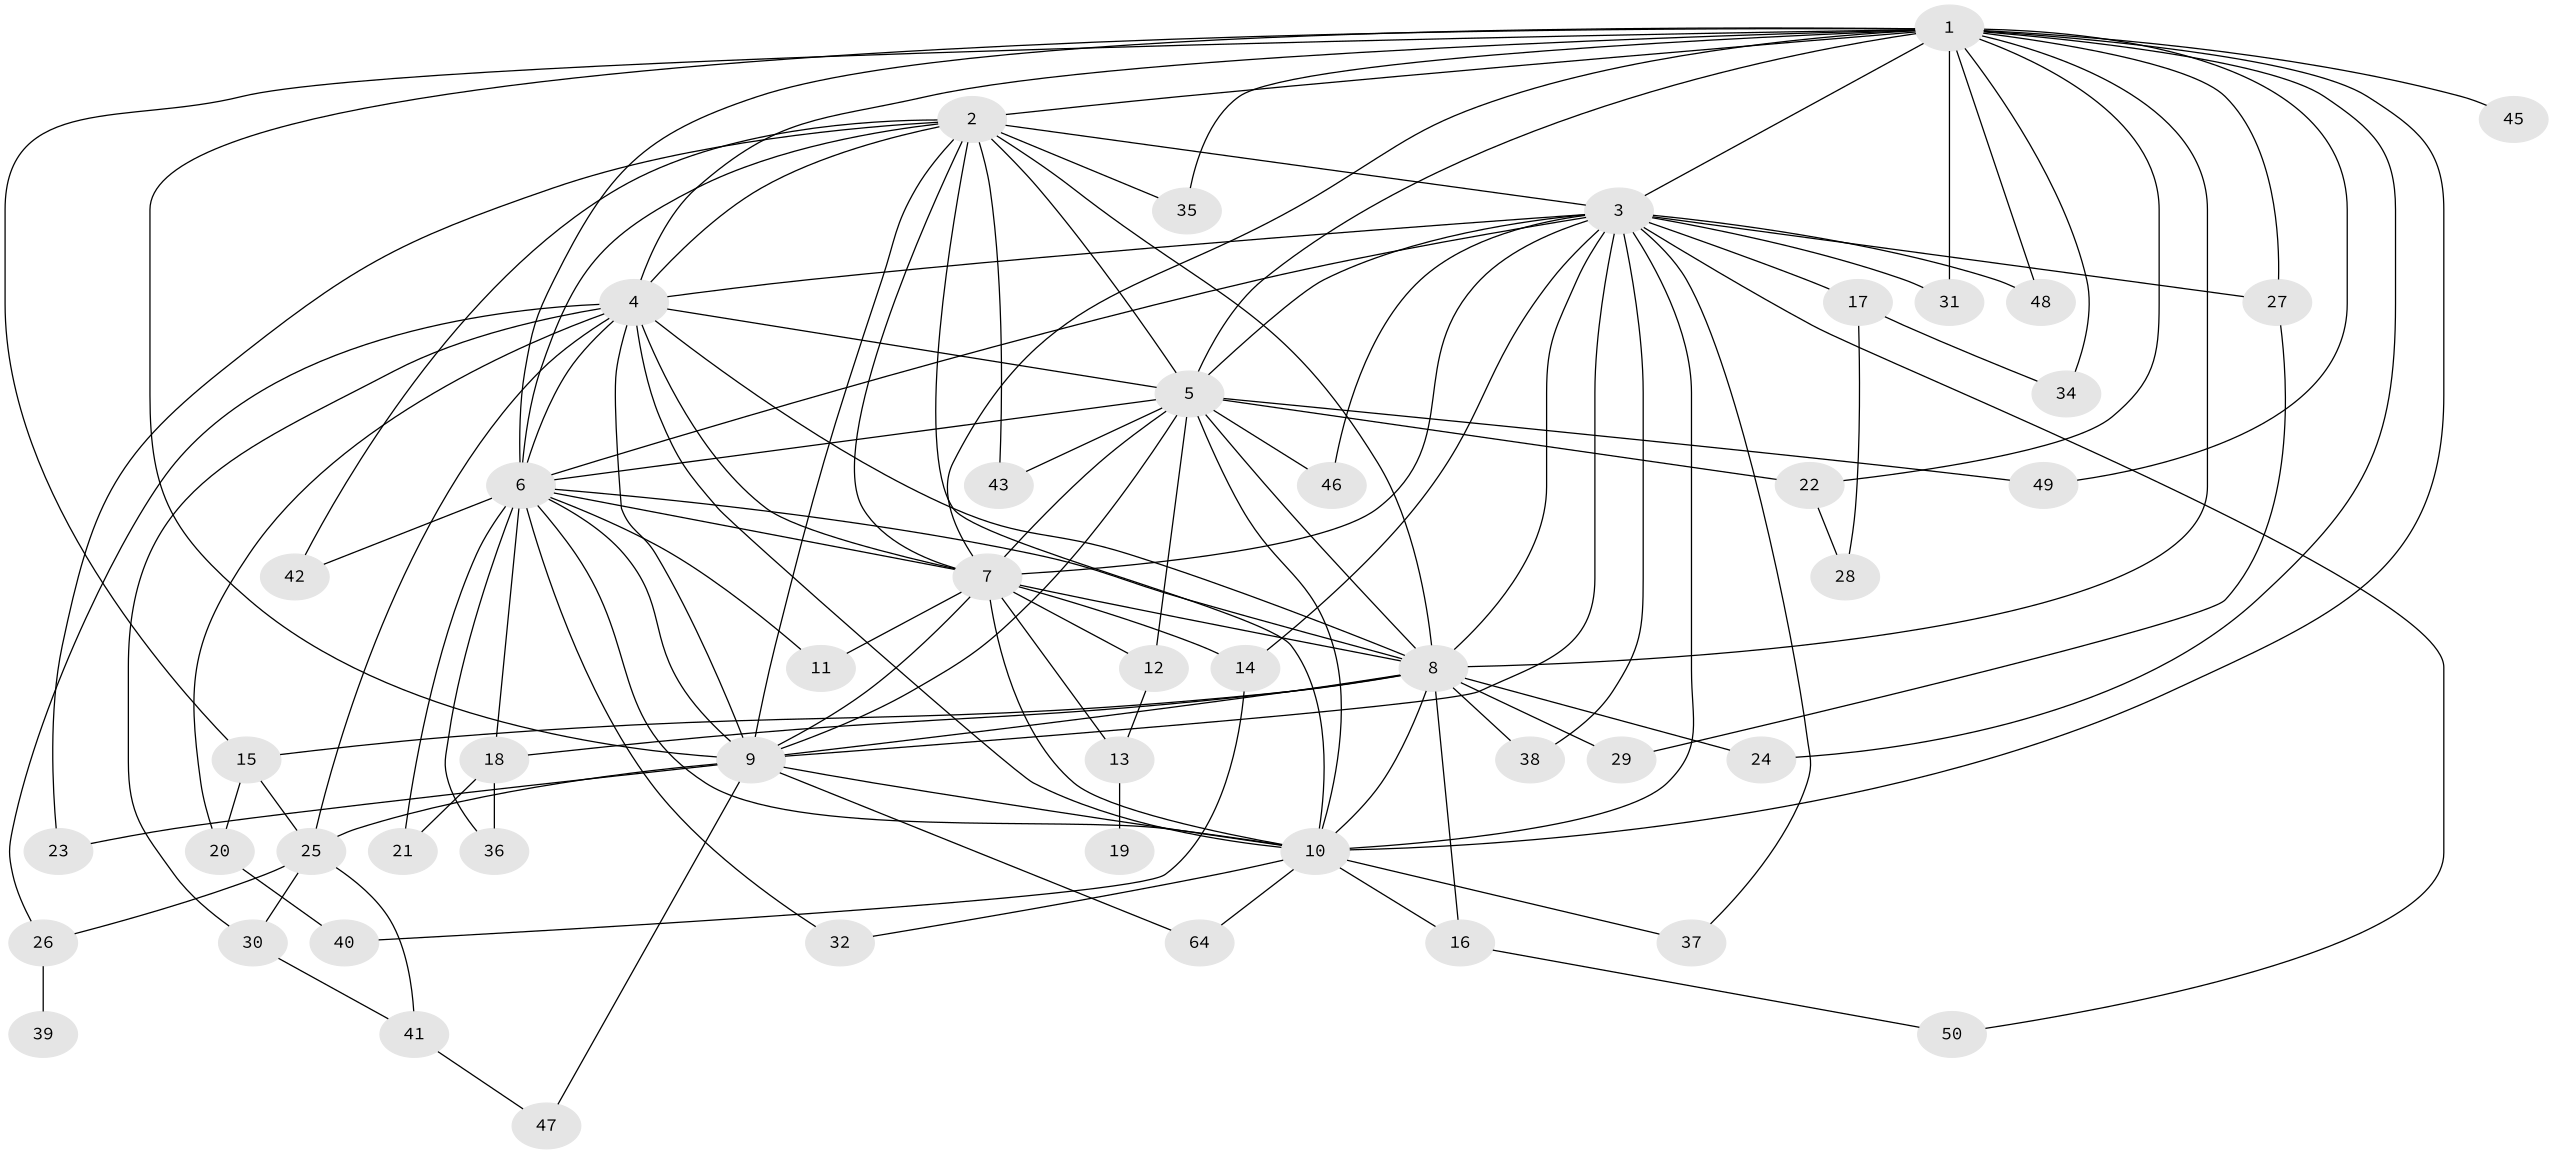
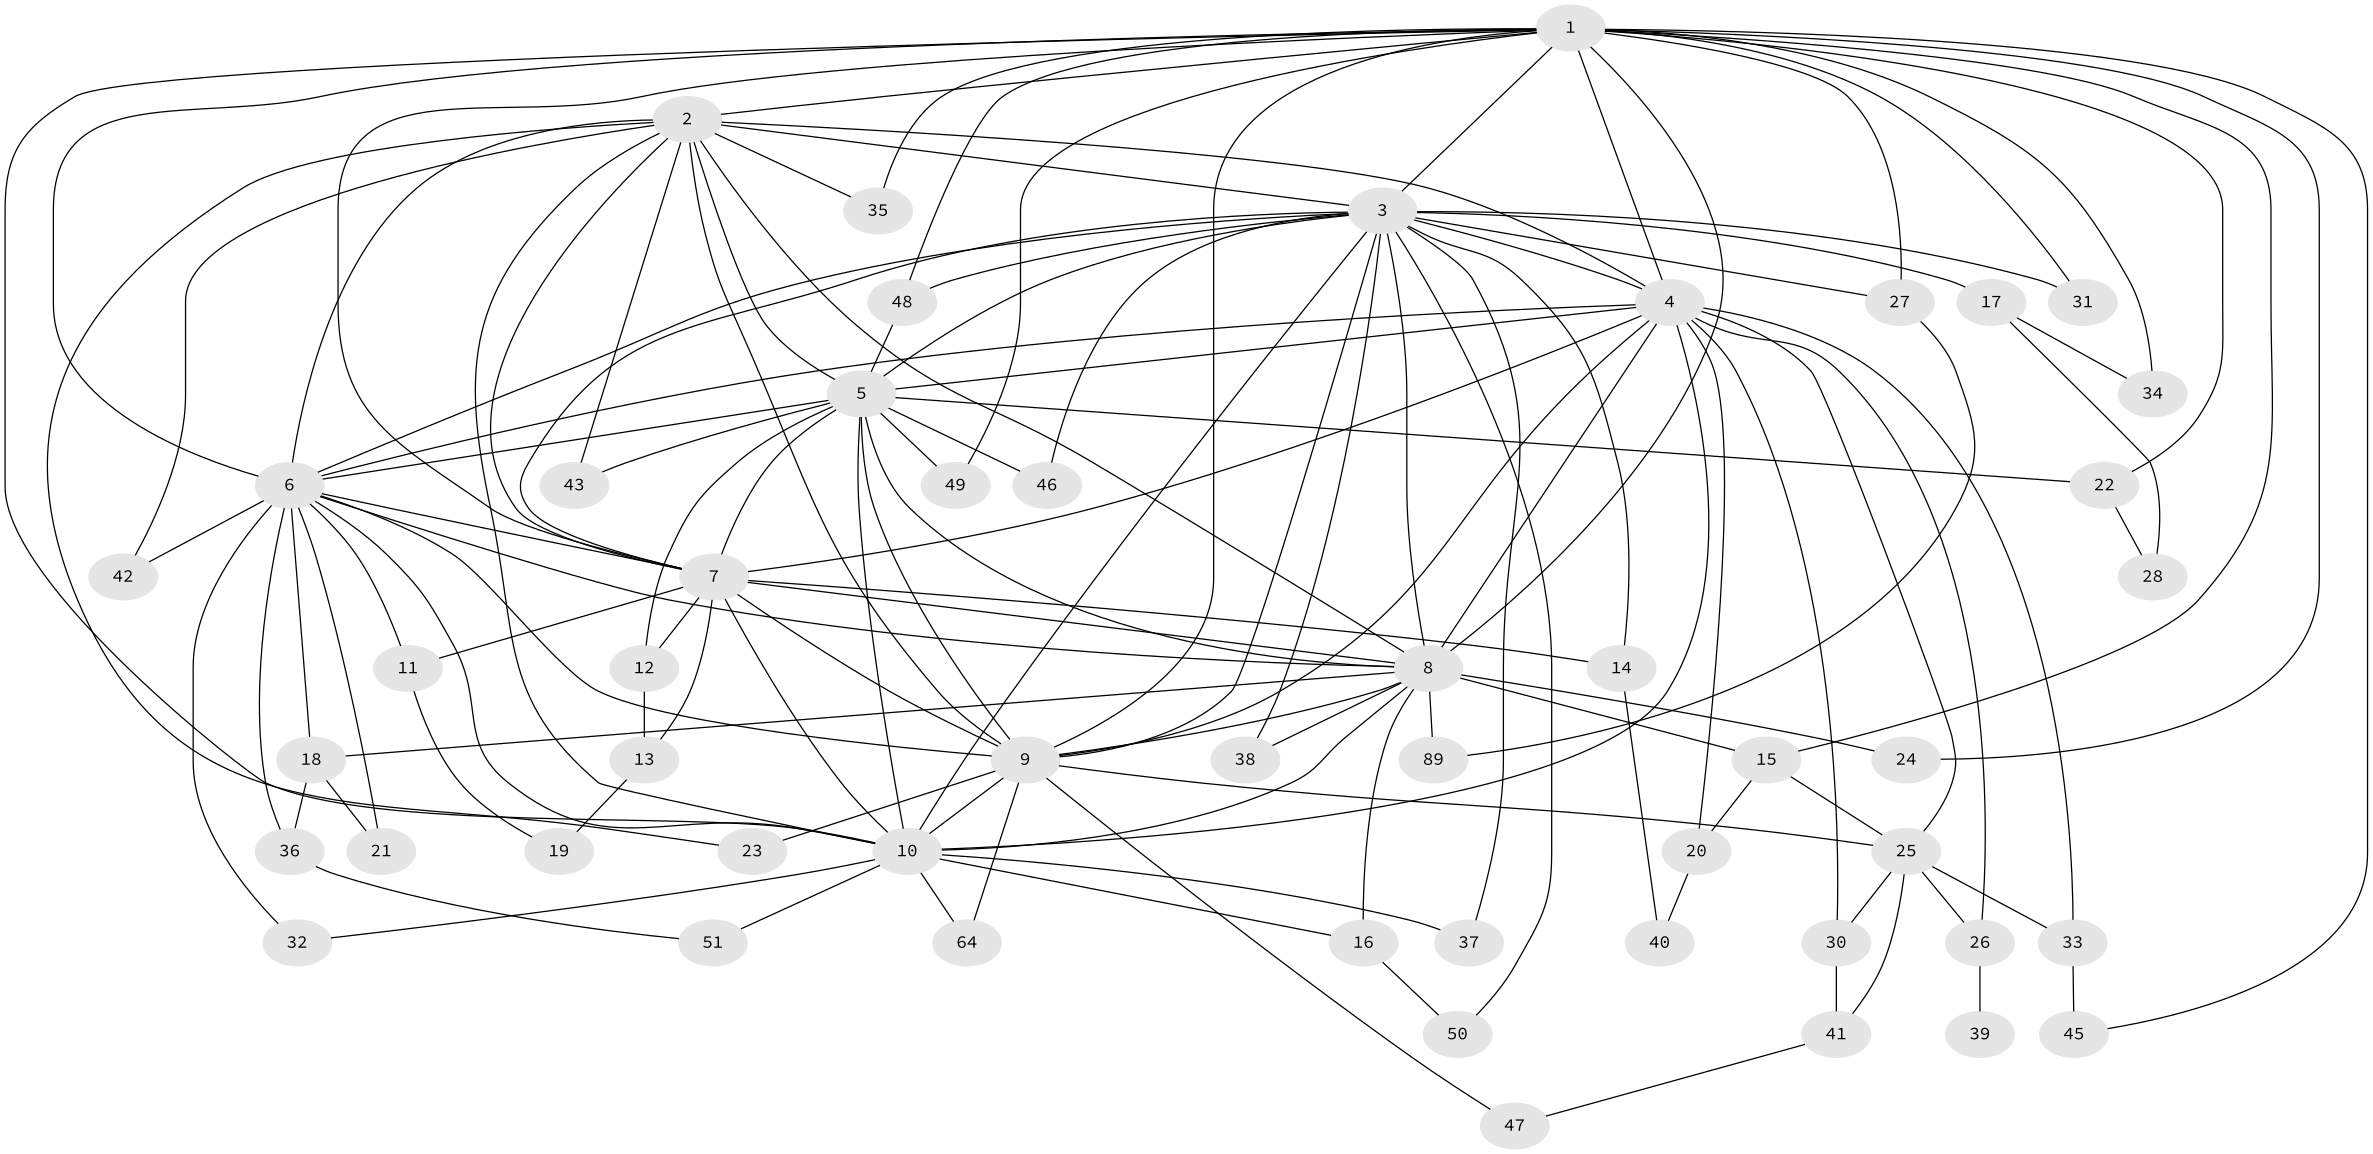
(1521, 137) -> (879, 354)
(1622, 760) -> (1434, 760)
none -> (456, 778)
none -> (713, 943)
none -> (2073, 943)
